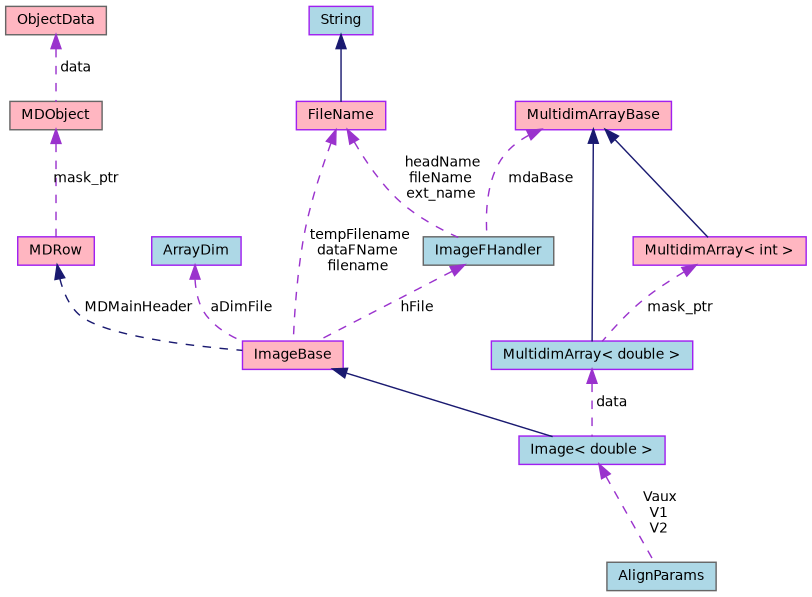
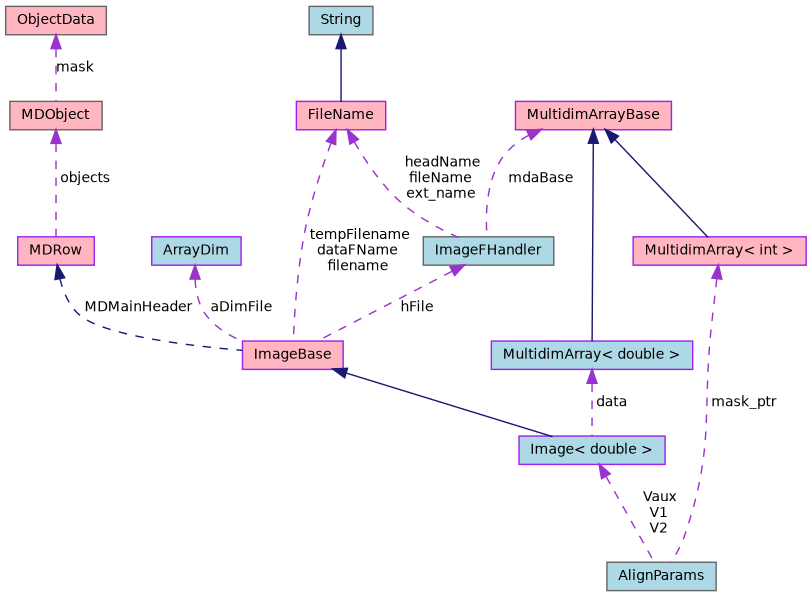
(341, 21) -> (341, 21)
(74, 68) -> (74, 68)
(84, 179) -> (84, 179)
(640, 303) -> (706, 424)
